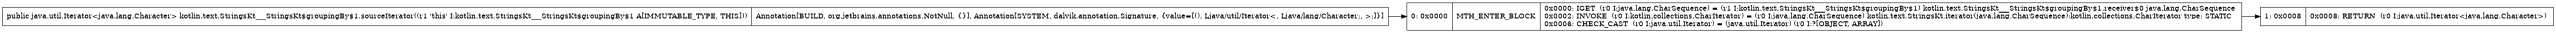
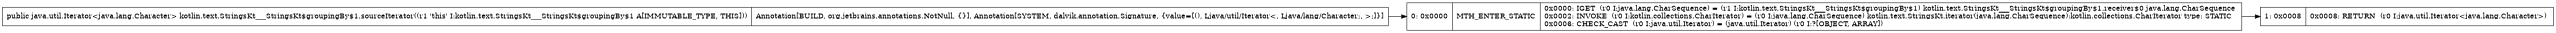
(1496, 16) -> (1496, 16)
